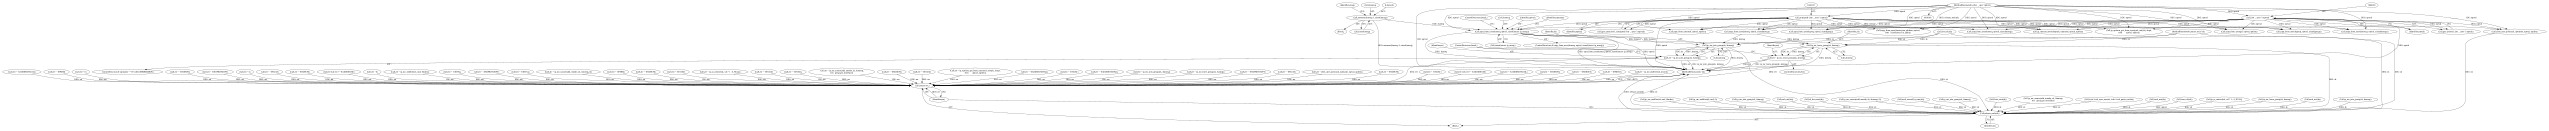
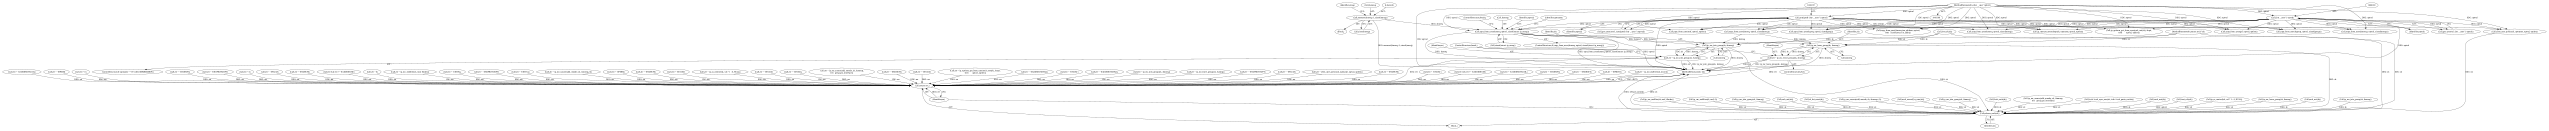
(1949, 18) -> (1953, 18)
